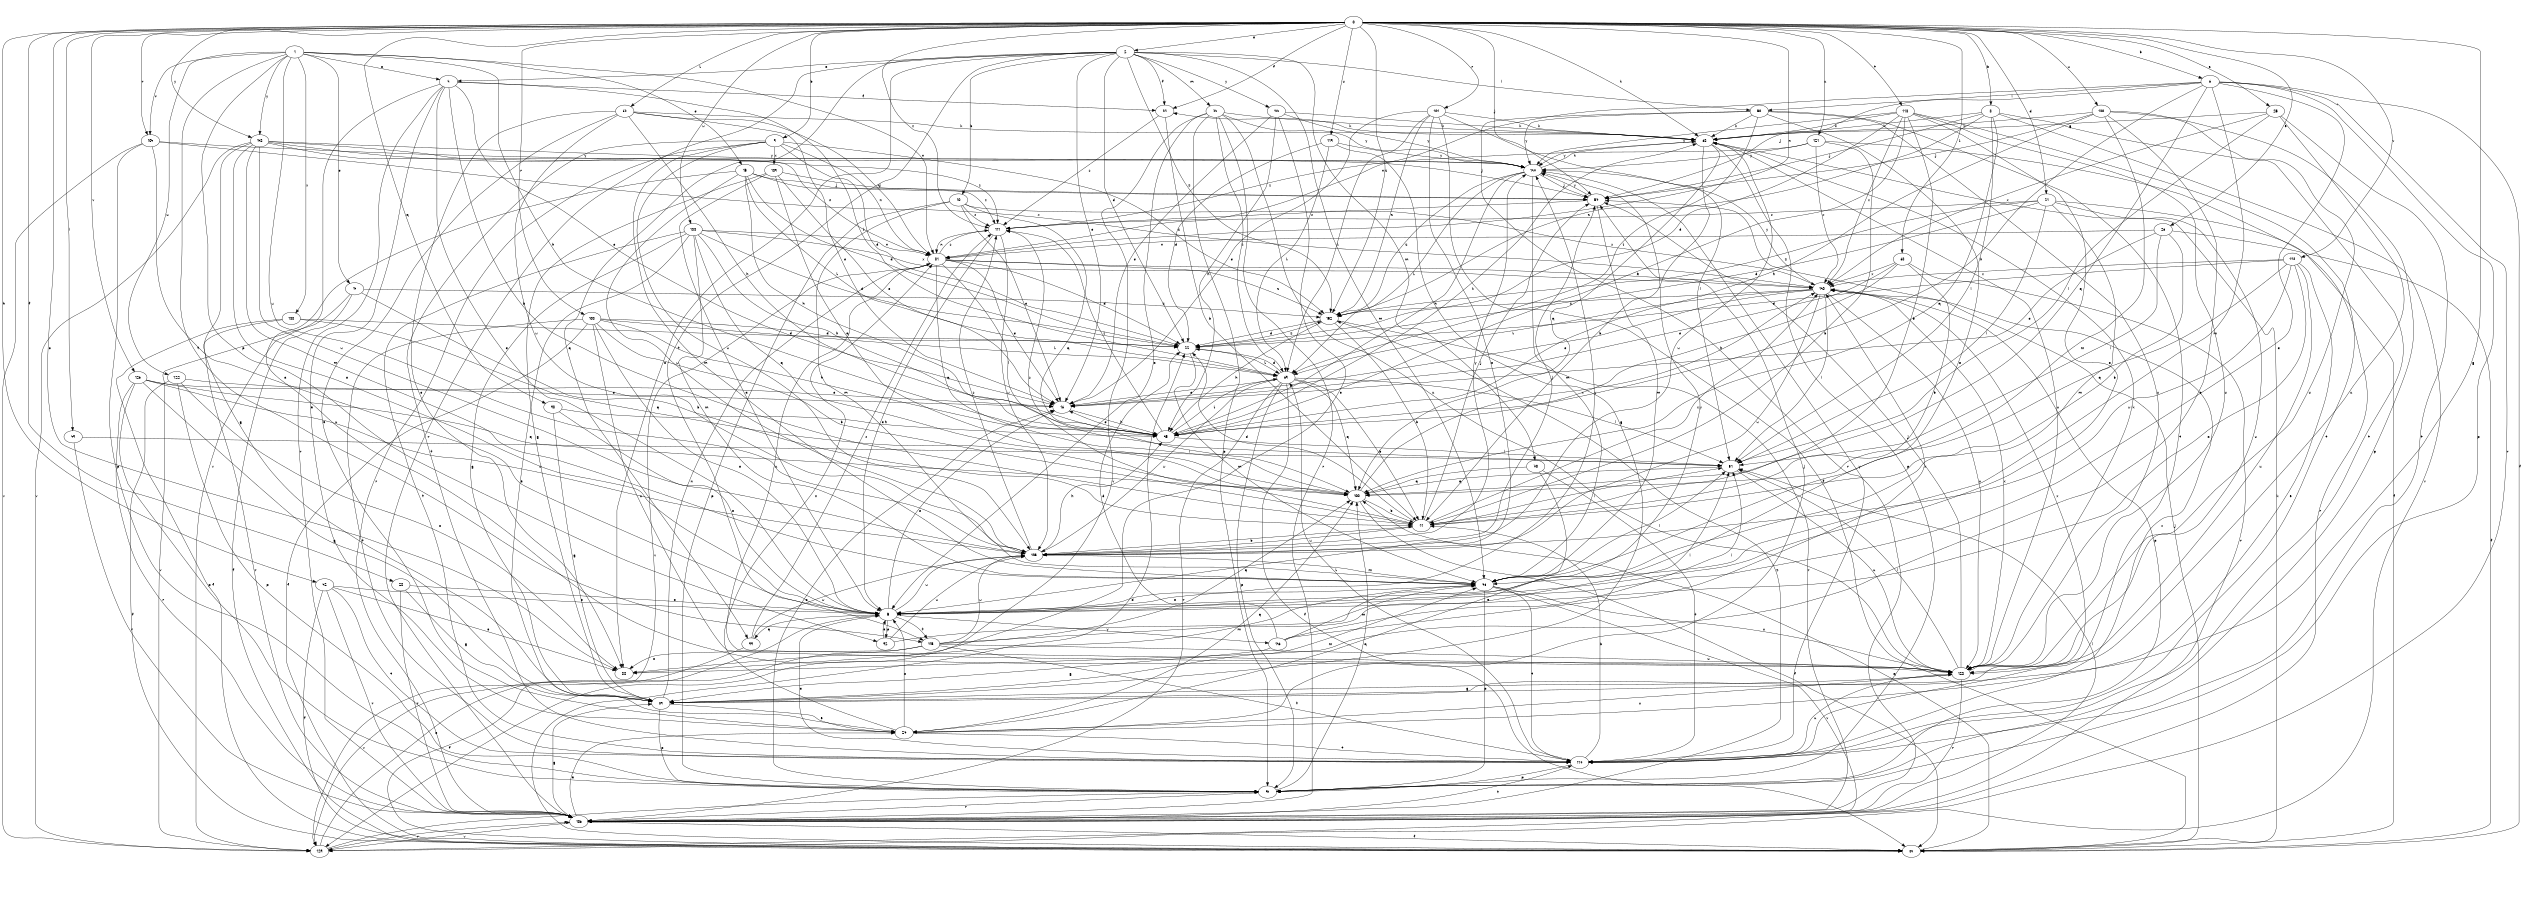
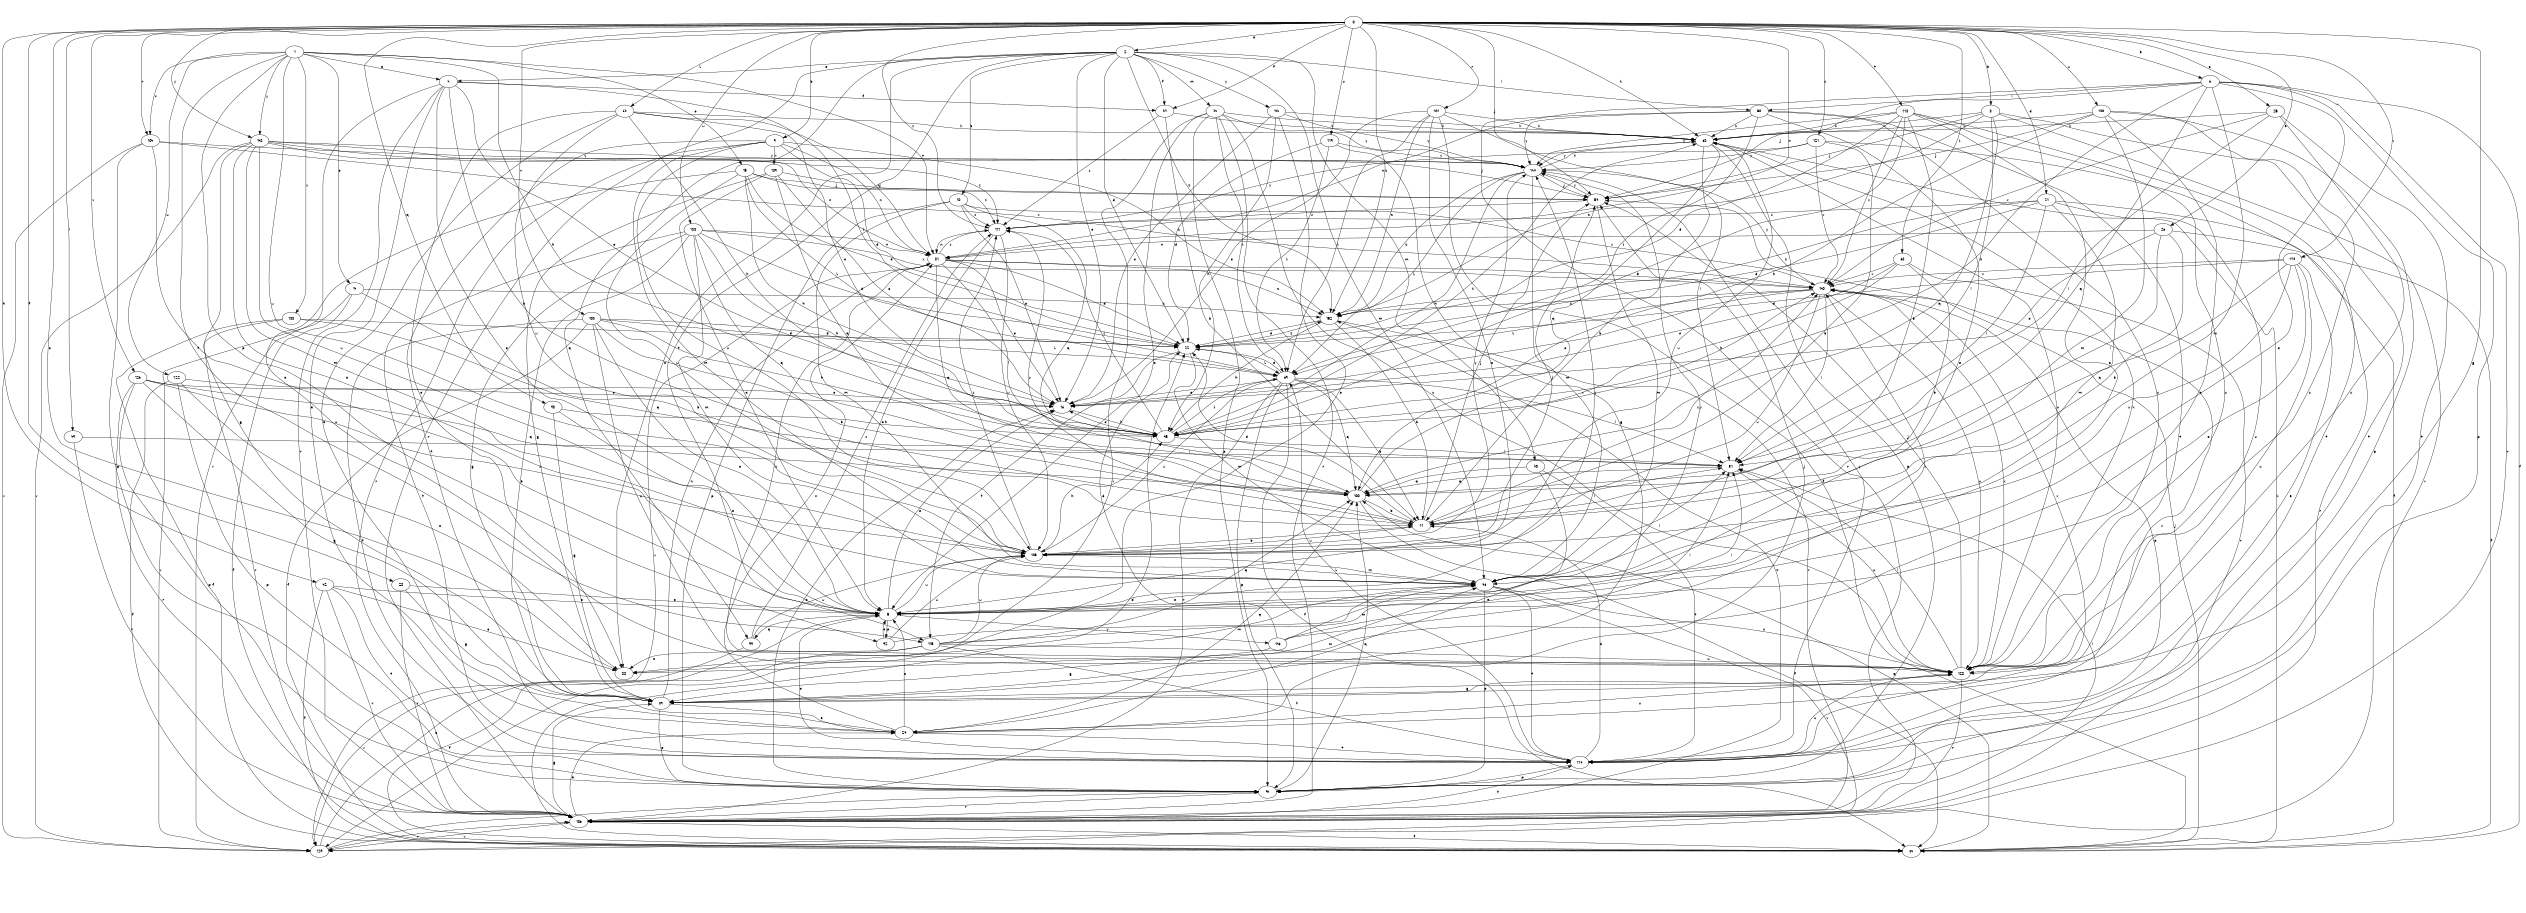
(2070, 126) -> (2070, 126)
(1345, 127) -> (1368, 130)
(912, 624) -> (1014, 463)
